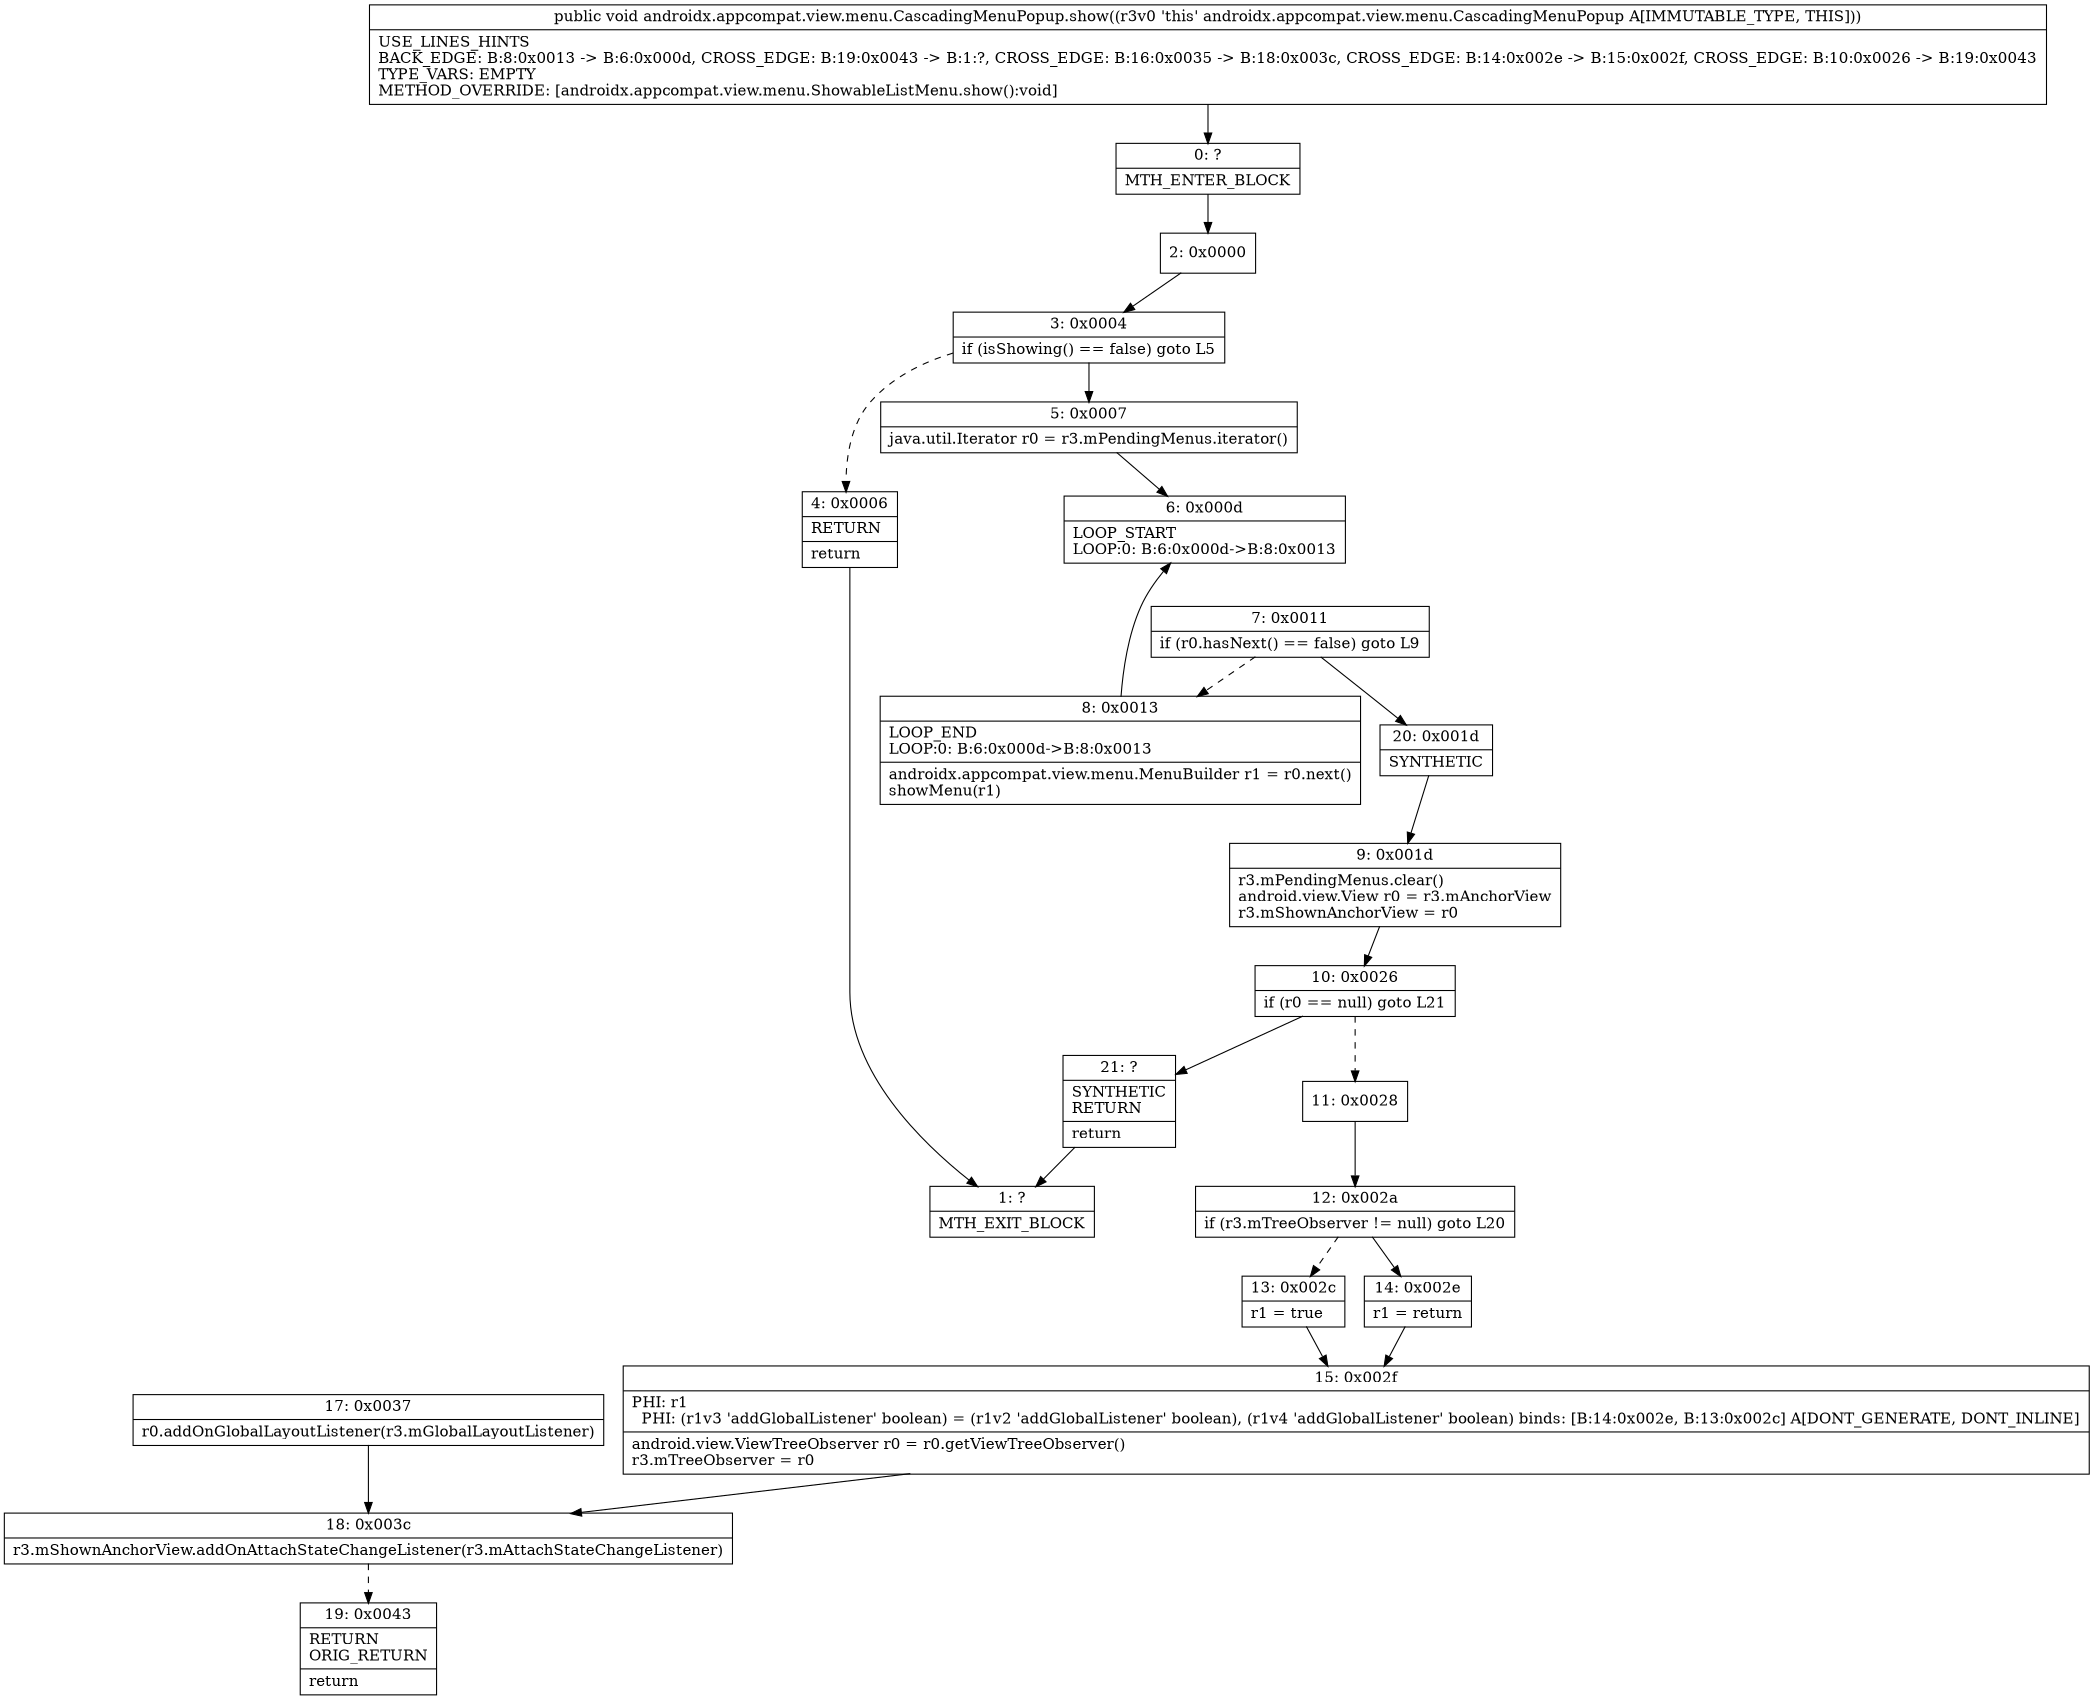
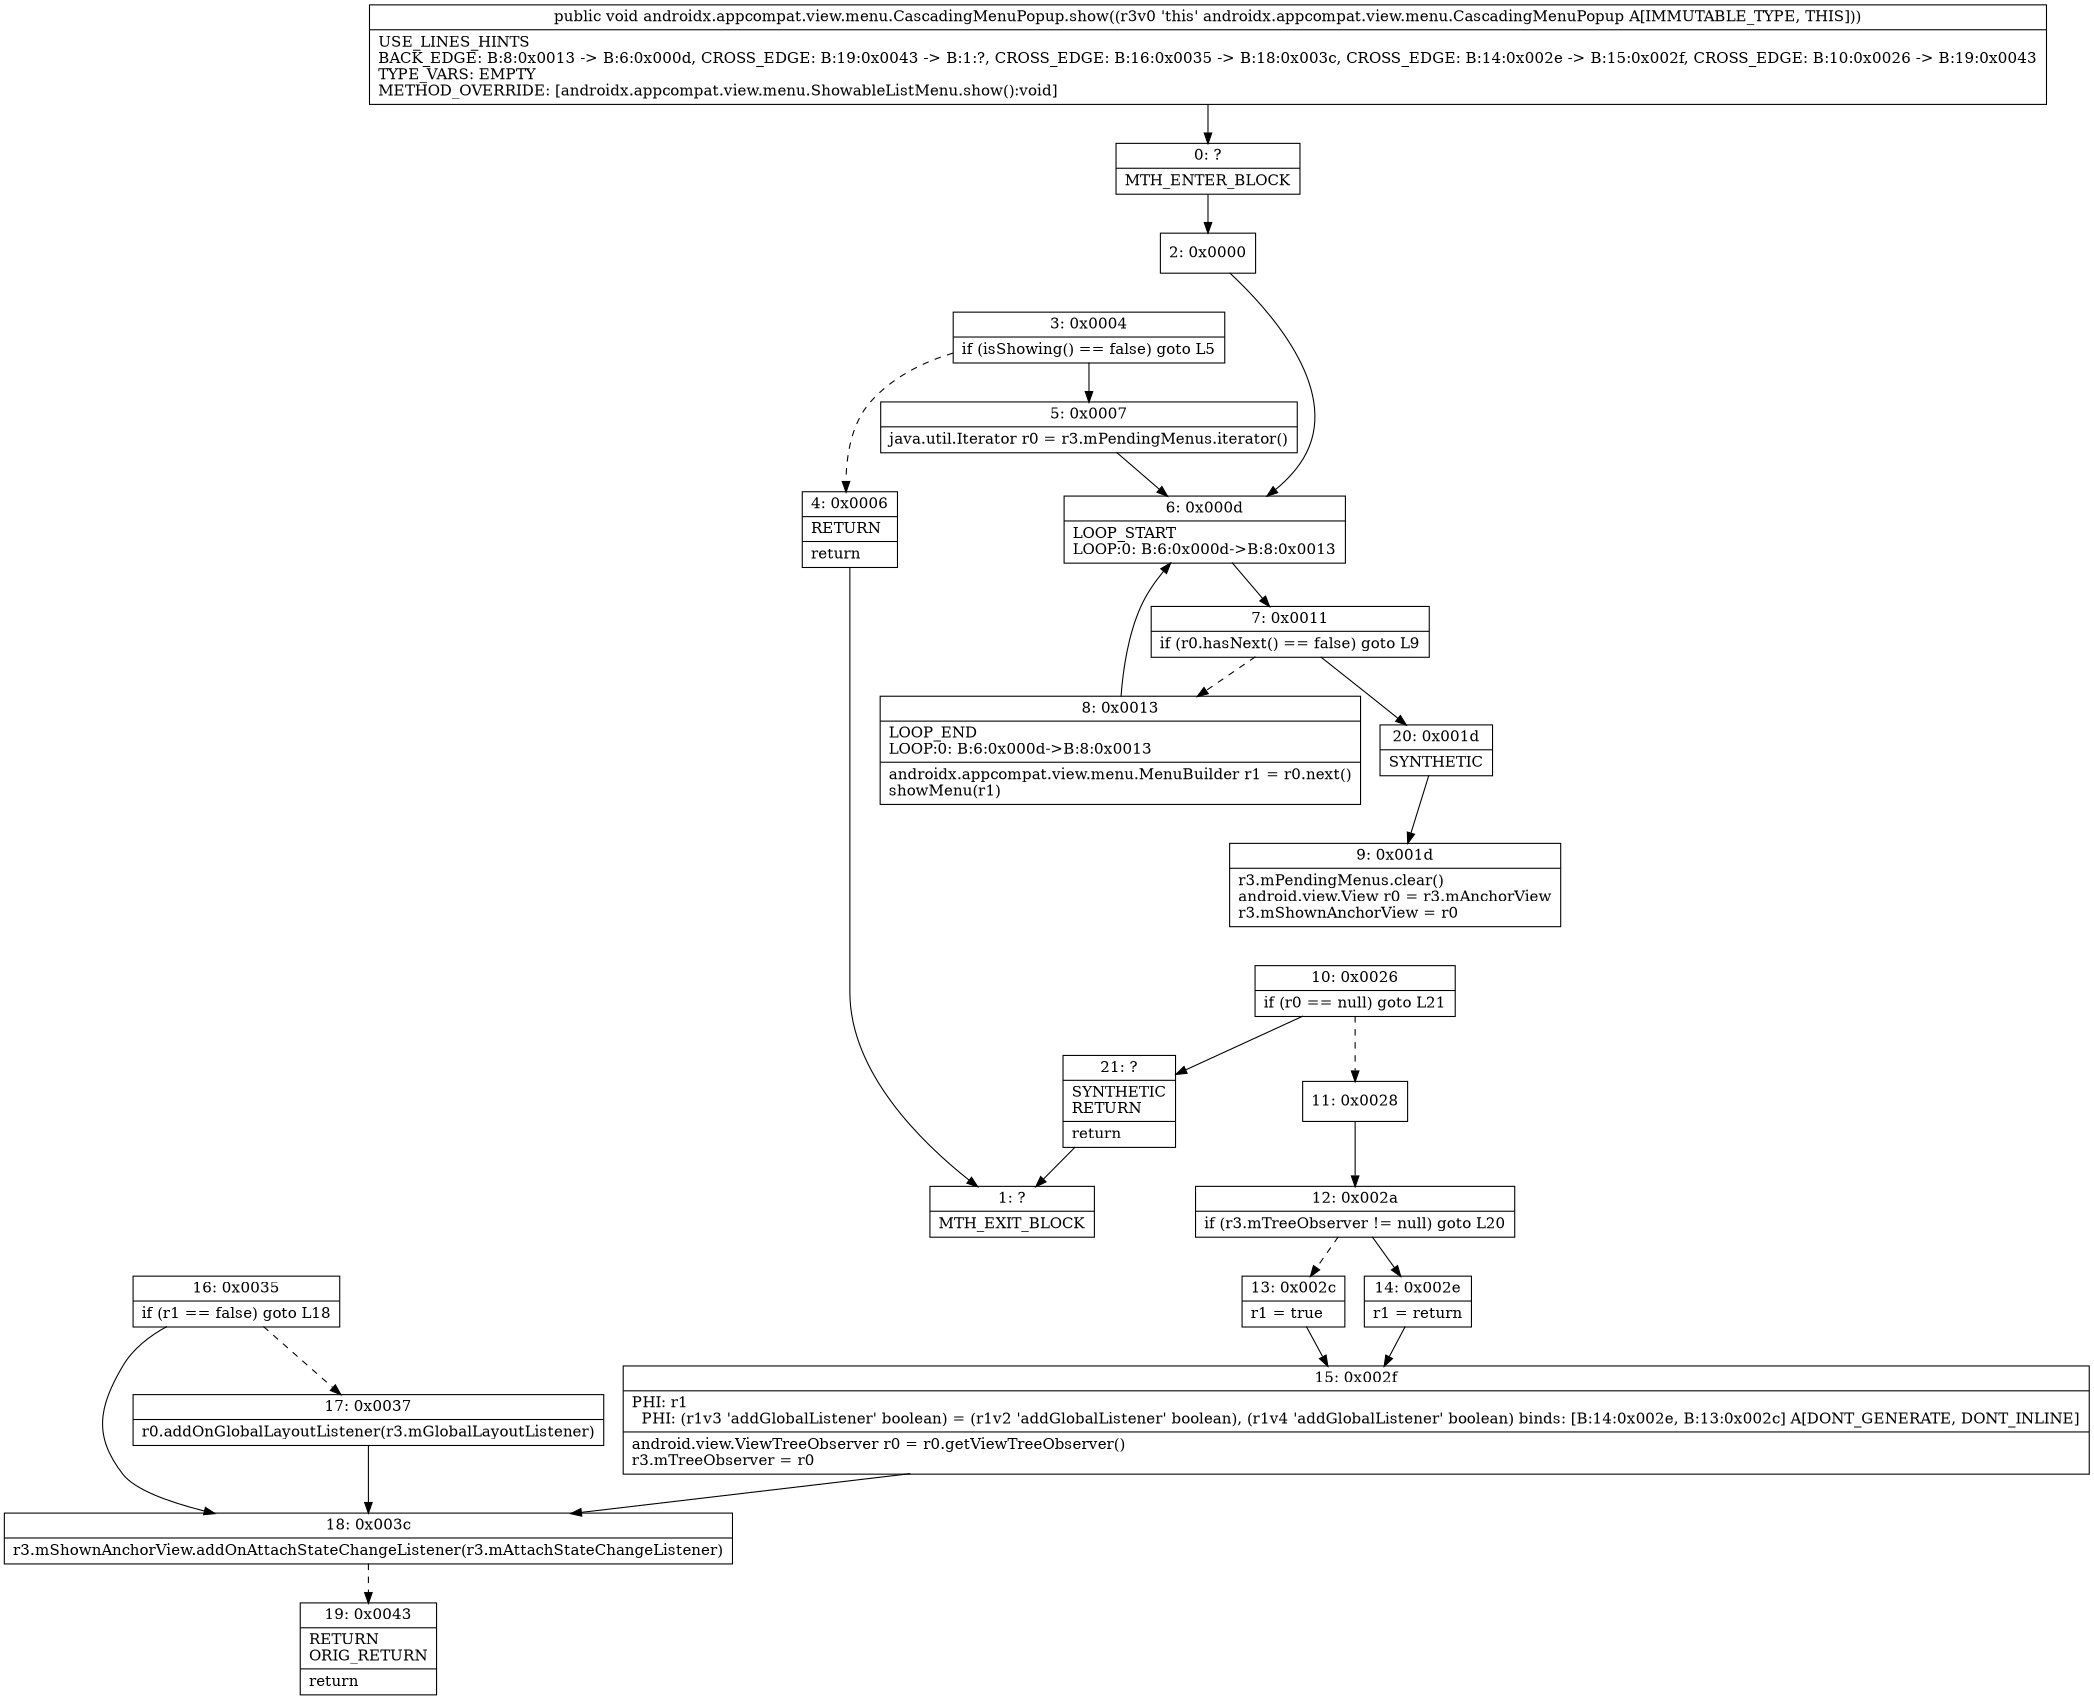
(1157, 289) -> (1306, 375)
none -> (1247, 580)
(1374, 941) -> none
none -> (236, 1302)
